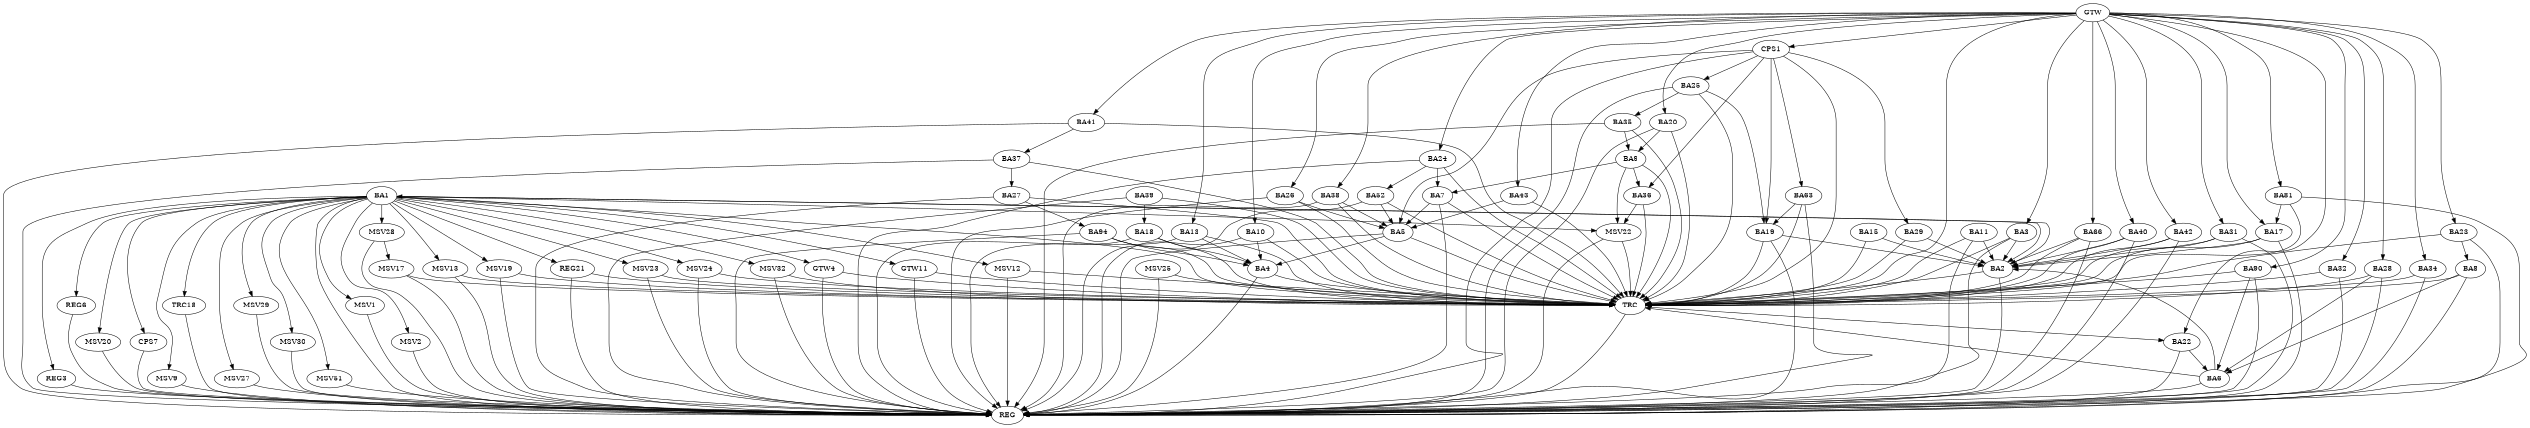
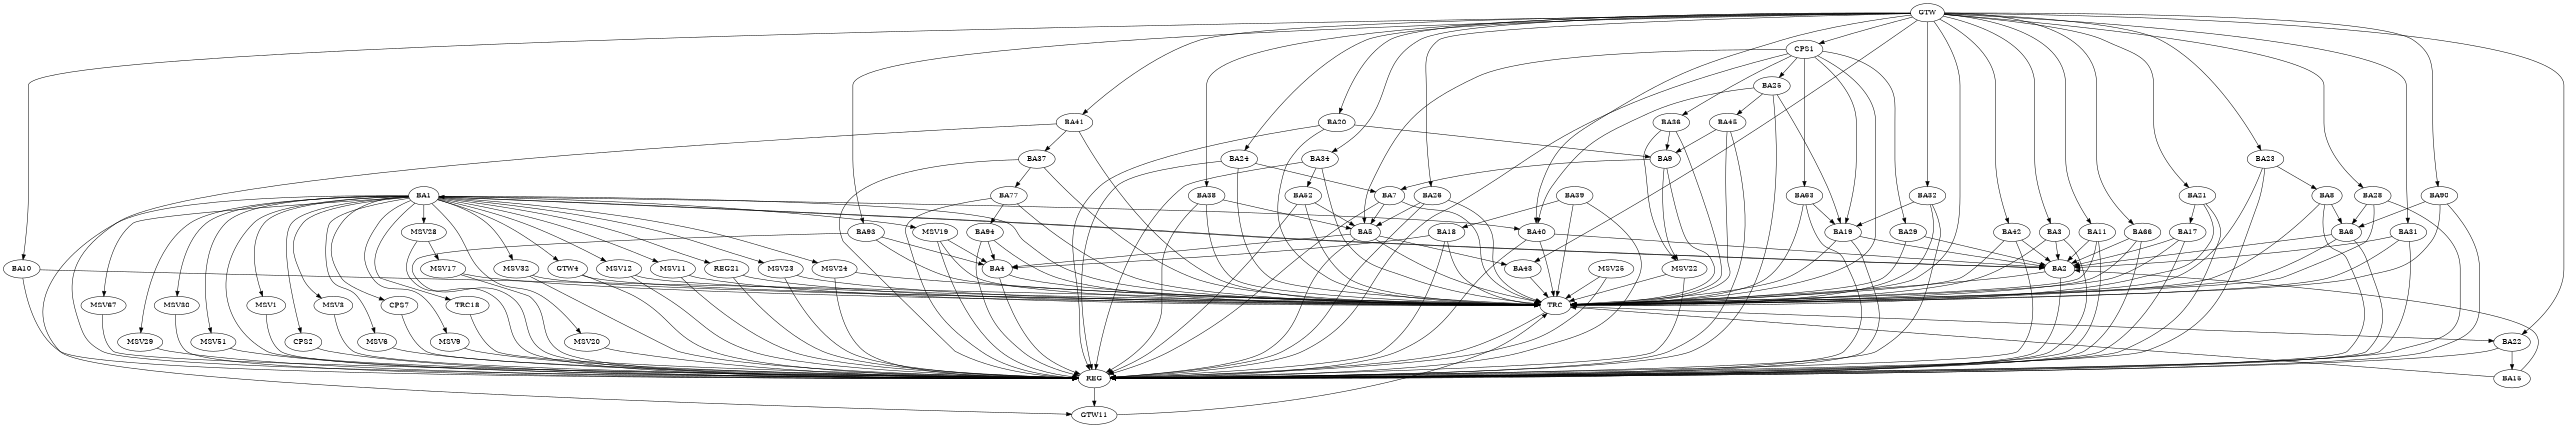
(2227, 84) -> (2064, 78)
(1623, 123) -> (1728, 123)
(1636, 175) -> (1669, 138)
(1409, 176) -> (1313, 174)
(1012, 196) -> (1009, 196)
(2283, 196) -> (2197, 196)
(964, 210) -> (977, 206)
(1732, 211) -> (1626, 124)
none -> (1888, 213)
(1453, 215) -> (1437, 249)
(1190, 232) -> (866, 232)
(1258, 247) -> (965, 250)
(445, 269) -> (673, 269)
(76, 306) -> (377, 342)
(411, 342) -> (303, 342)
(928, 359) -> (1094, 395)
(2196, 359) -> (2512, 358)
(56, 379) -> (333, 306)
(237, 379) -> (104, 306)
